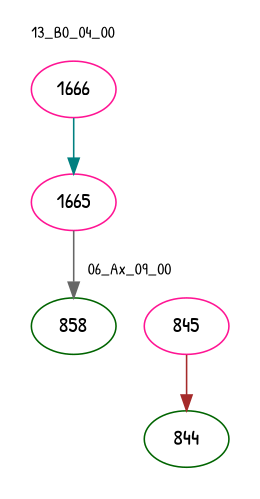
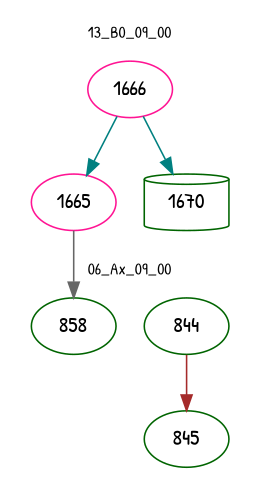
(74, 34) -> (130, 34)
none -> (187, 202)
(187, 326) -> (187, 439)
(187, 375) -> (187, 375)
